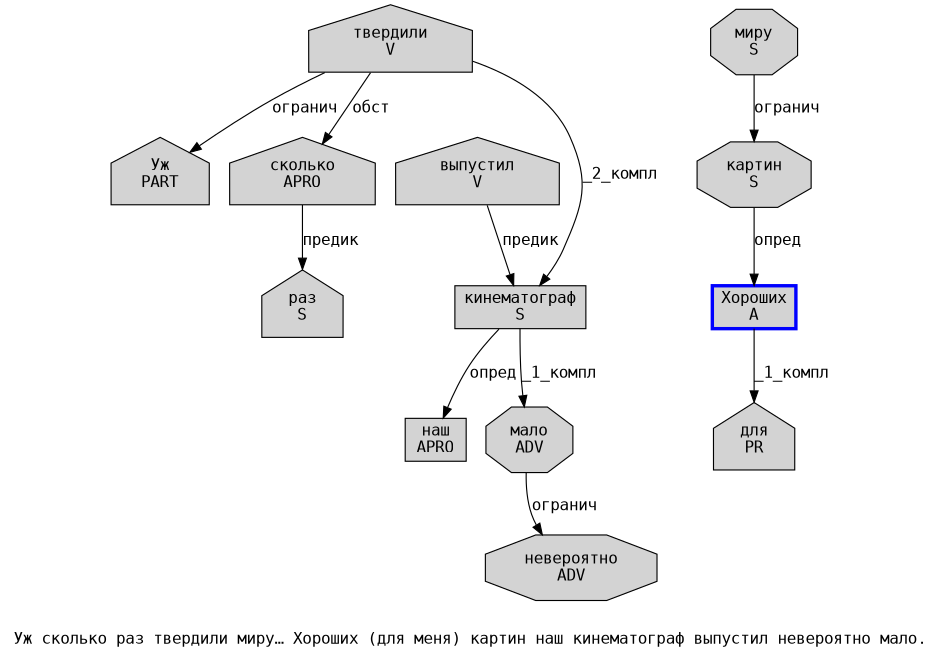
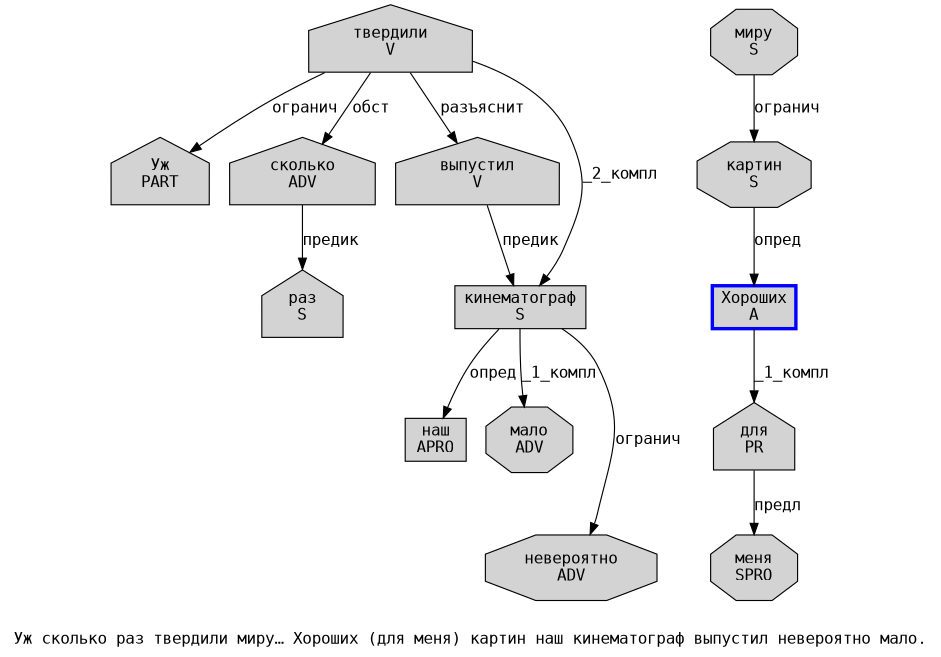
none -> (430, 103)
(302, 175) -> (302, 175)
(528, 500) -> (614, 419)
none -> (754, 568)
